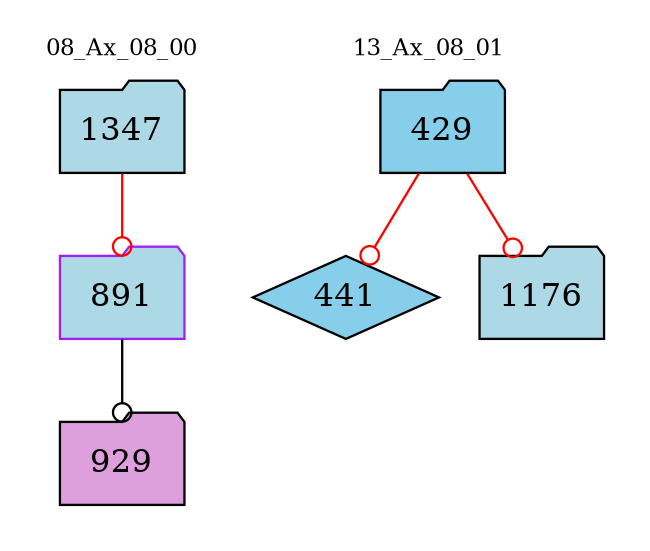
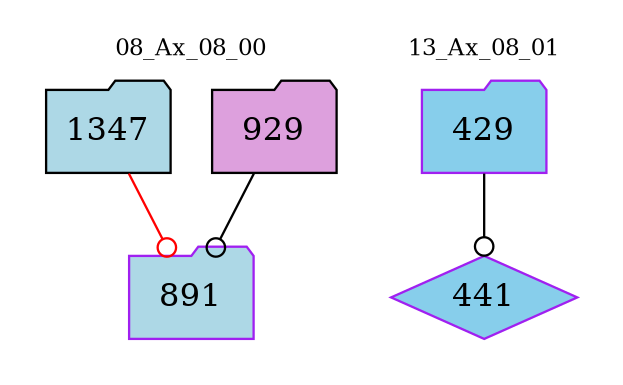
(443, 131) -> (484, 131)
(397, 210) -> (484, 205)
(346, 297) -> (484, 297)
(542, 297) -> none
(122, 371) -> (237, 206)
